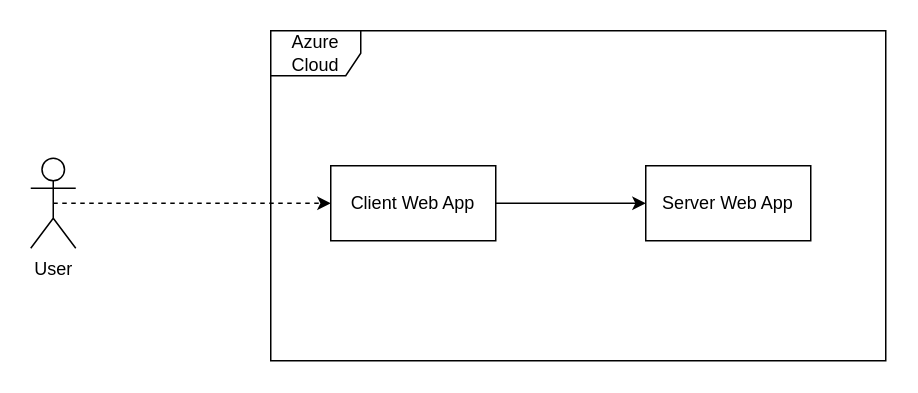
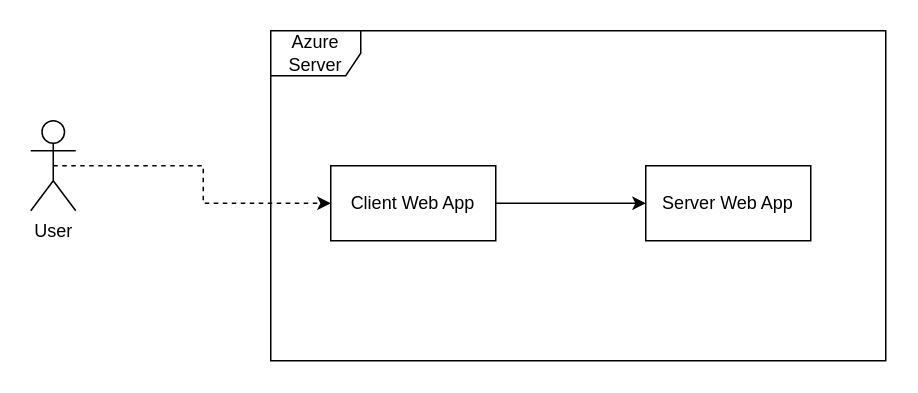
(316, 53) -> (316, 53)
(53, 203) -> (53, 166)
